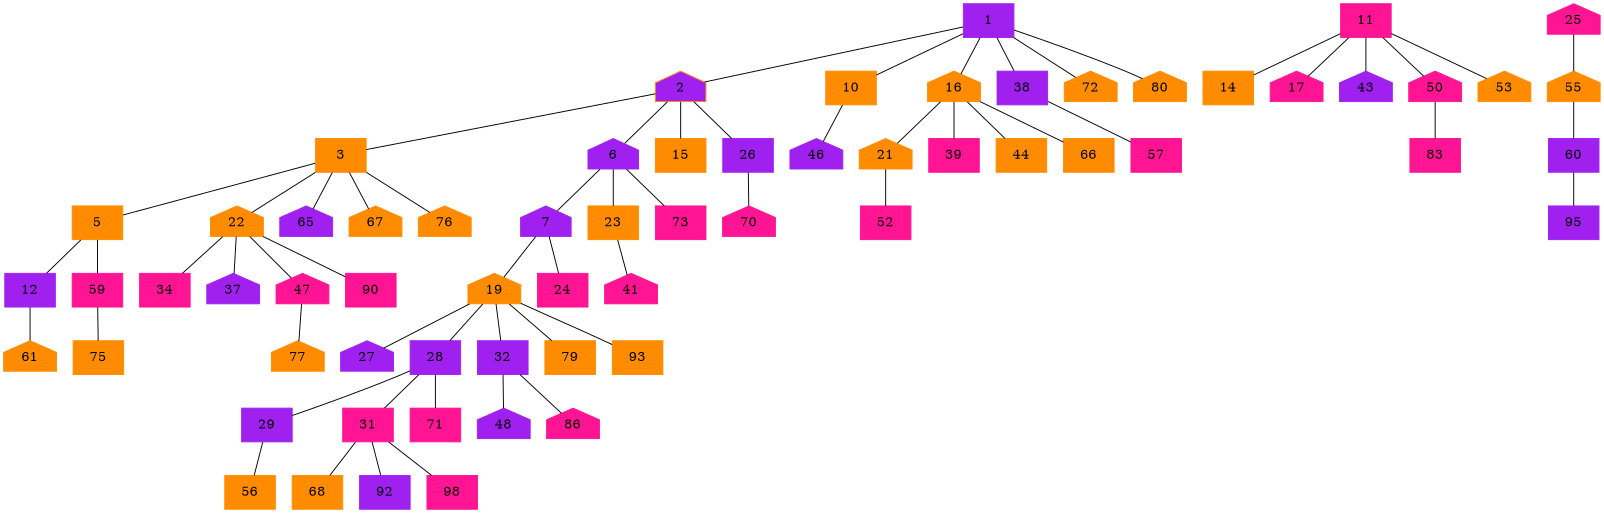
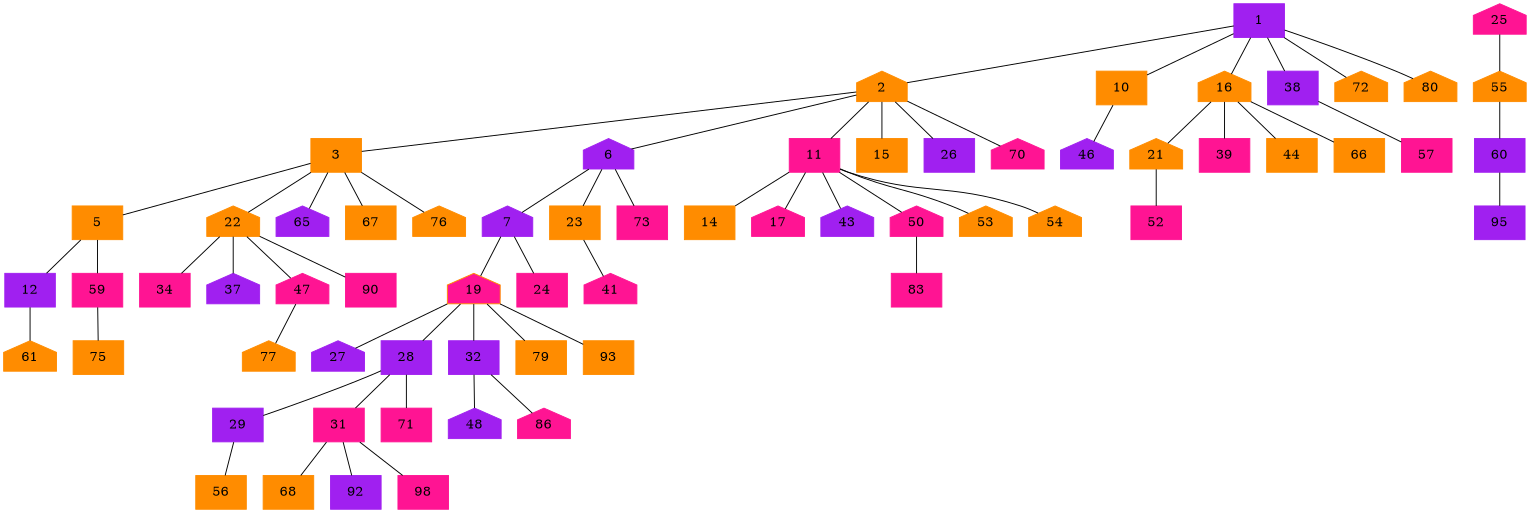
(681, 88) -> (882, 88)
none -> (850, 120)
(749, 189) -> (954, 124)
(375, 223) -> (371, 223)
none -> (1055, 223)
(494, 290) -> (474, 290)
